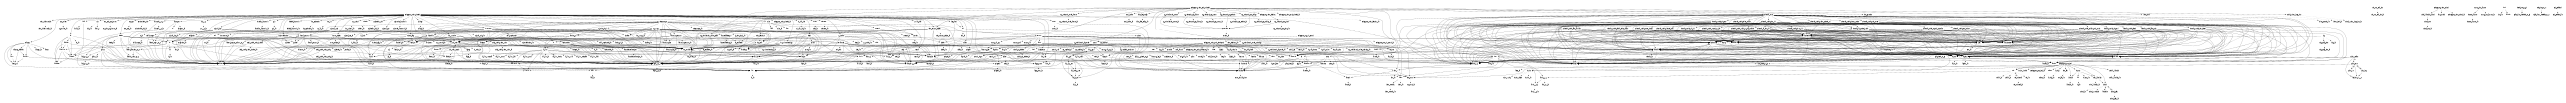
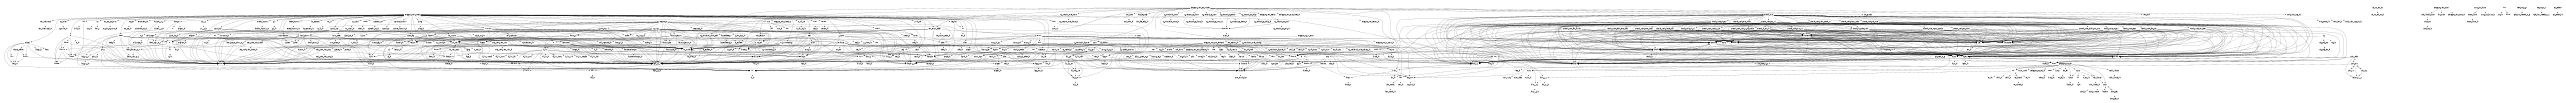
none -> (1990, 78)
